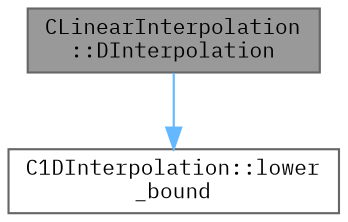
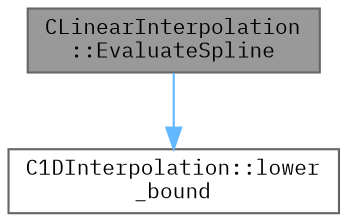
(174, 41) -> (174, 41)
